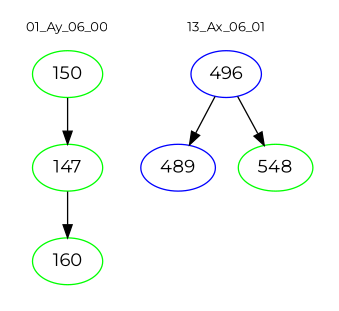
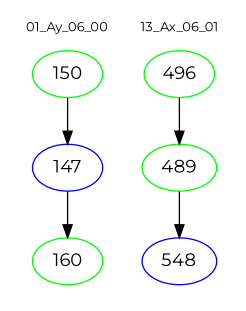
(226, 74) -> (179, 74)
(248, 115) -> (179, 208)
(68, 168) -> (68, 168)
(178, 168) -> (179, 168)
(276, 168) -> (179, 261)
